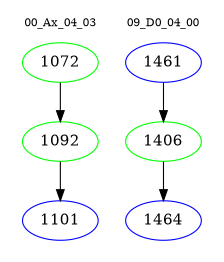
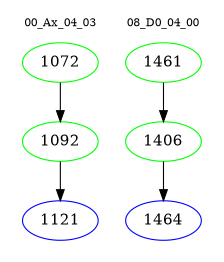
(163, 24) -> (163, 24)
(163, 63) -> (163, 63)
(60, 221) -> (60, 221)
